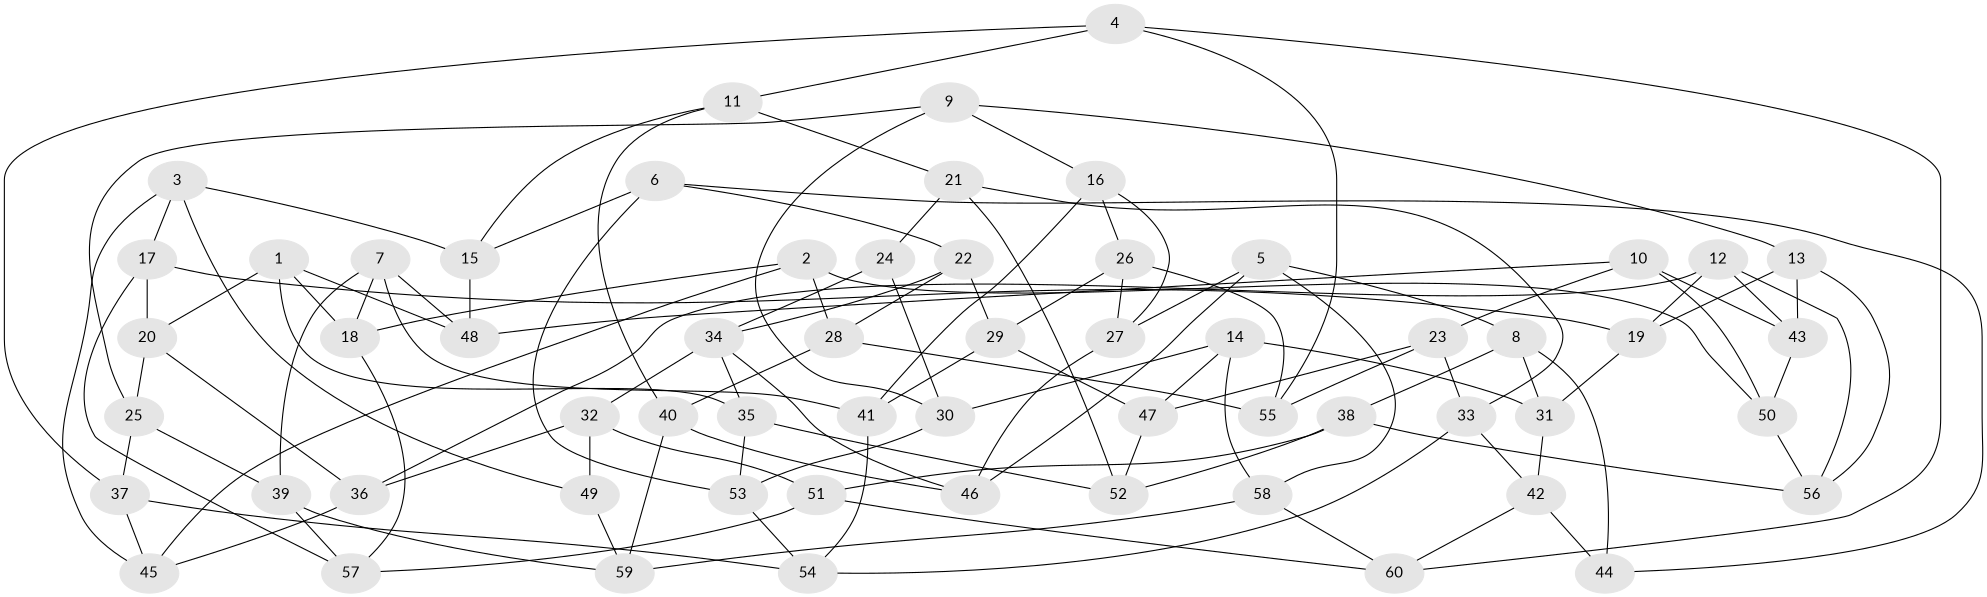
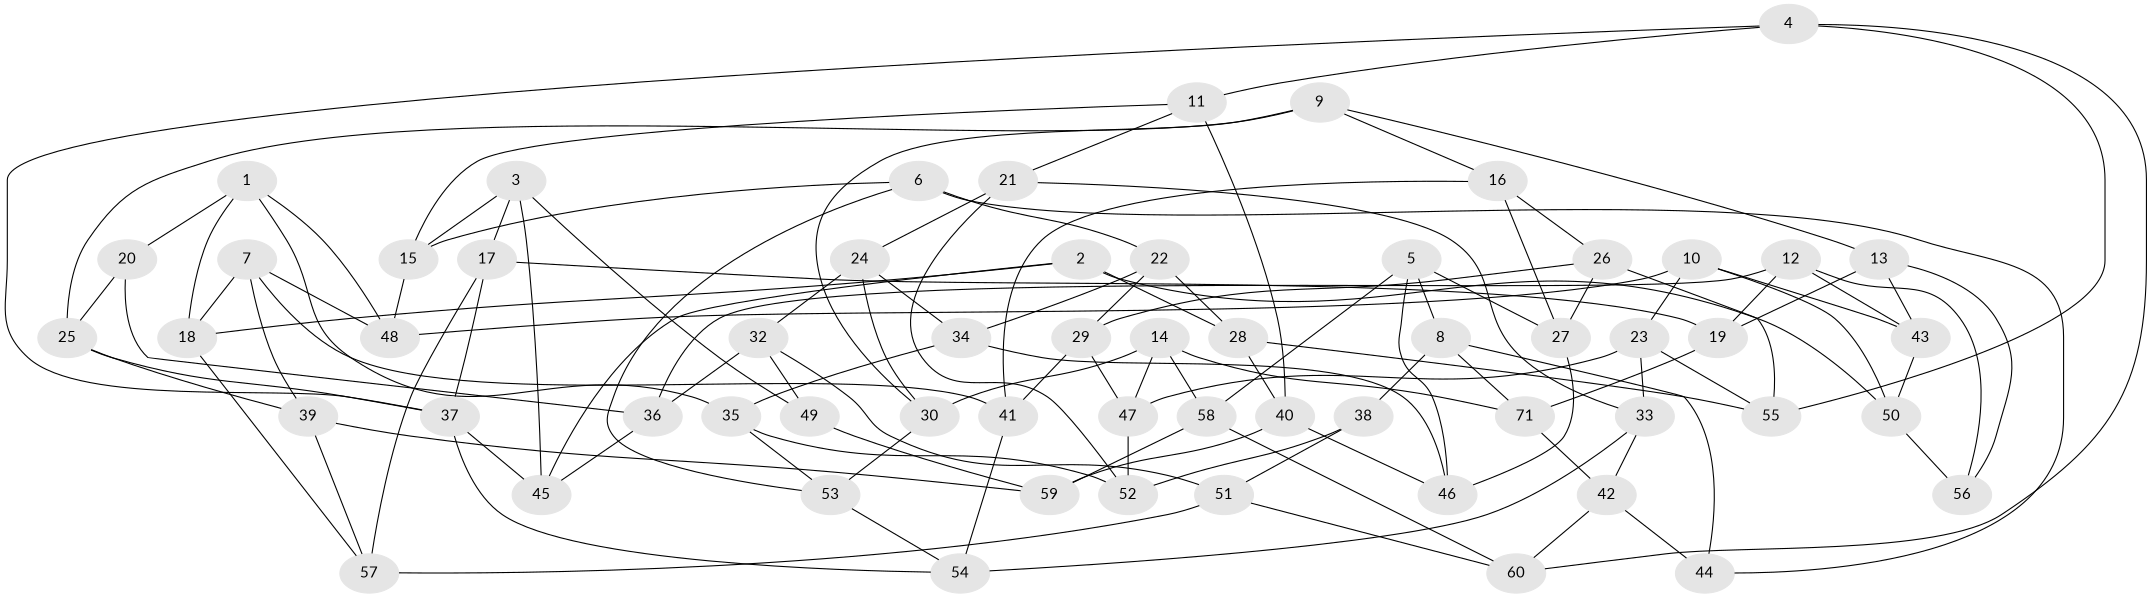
(147, 299) -> (470, 338)
(654, 376) -> (809, 299)
(1545, 416) -> (1525, 416)
(1578, 462) -> none
